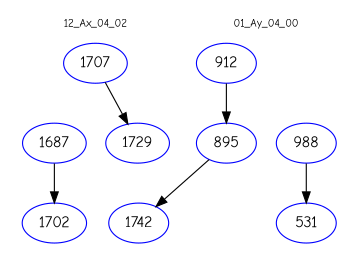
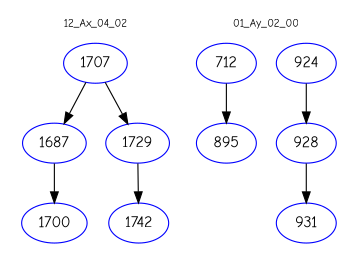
(266, 24) -> (266, 24)
(226, 63) -> (226, 63)
none -> (306, 63)
none -> (78, 98)
(306, 143) -> (306, 143)
(195, 172) -> (138, 178)
(54, 223) -> (54, 223)
(306, 223) -> (306, 223)
